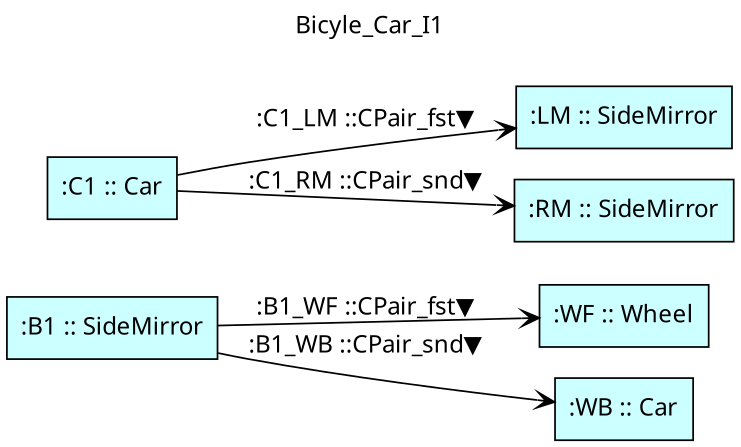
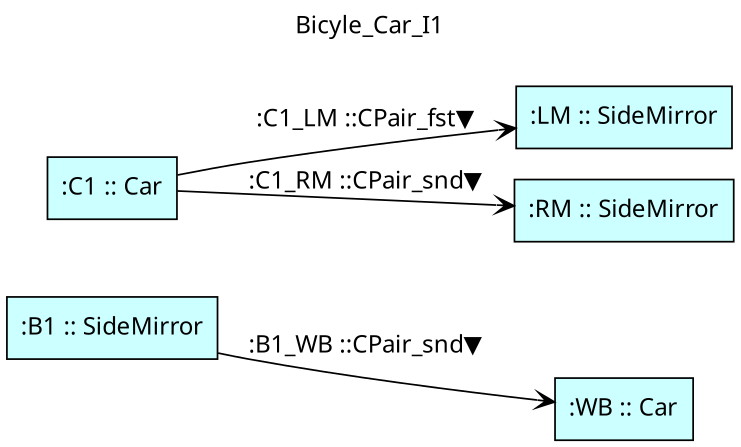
(624, 316) -> none
